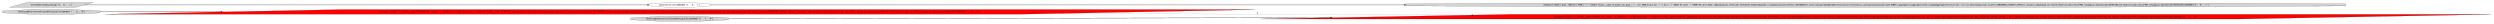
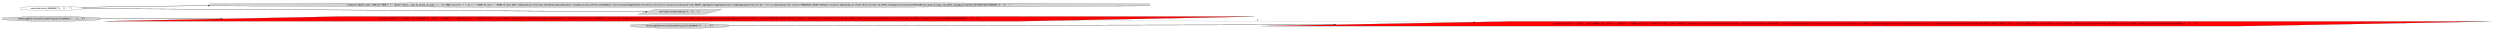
(366, 5) -> (364, 10)
